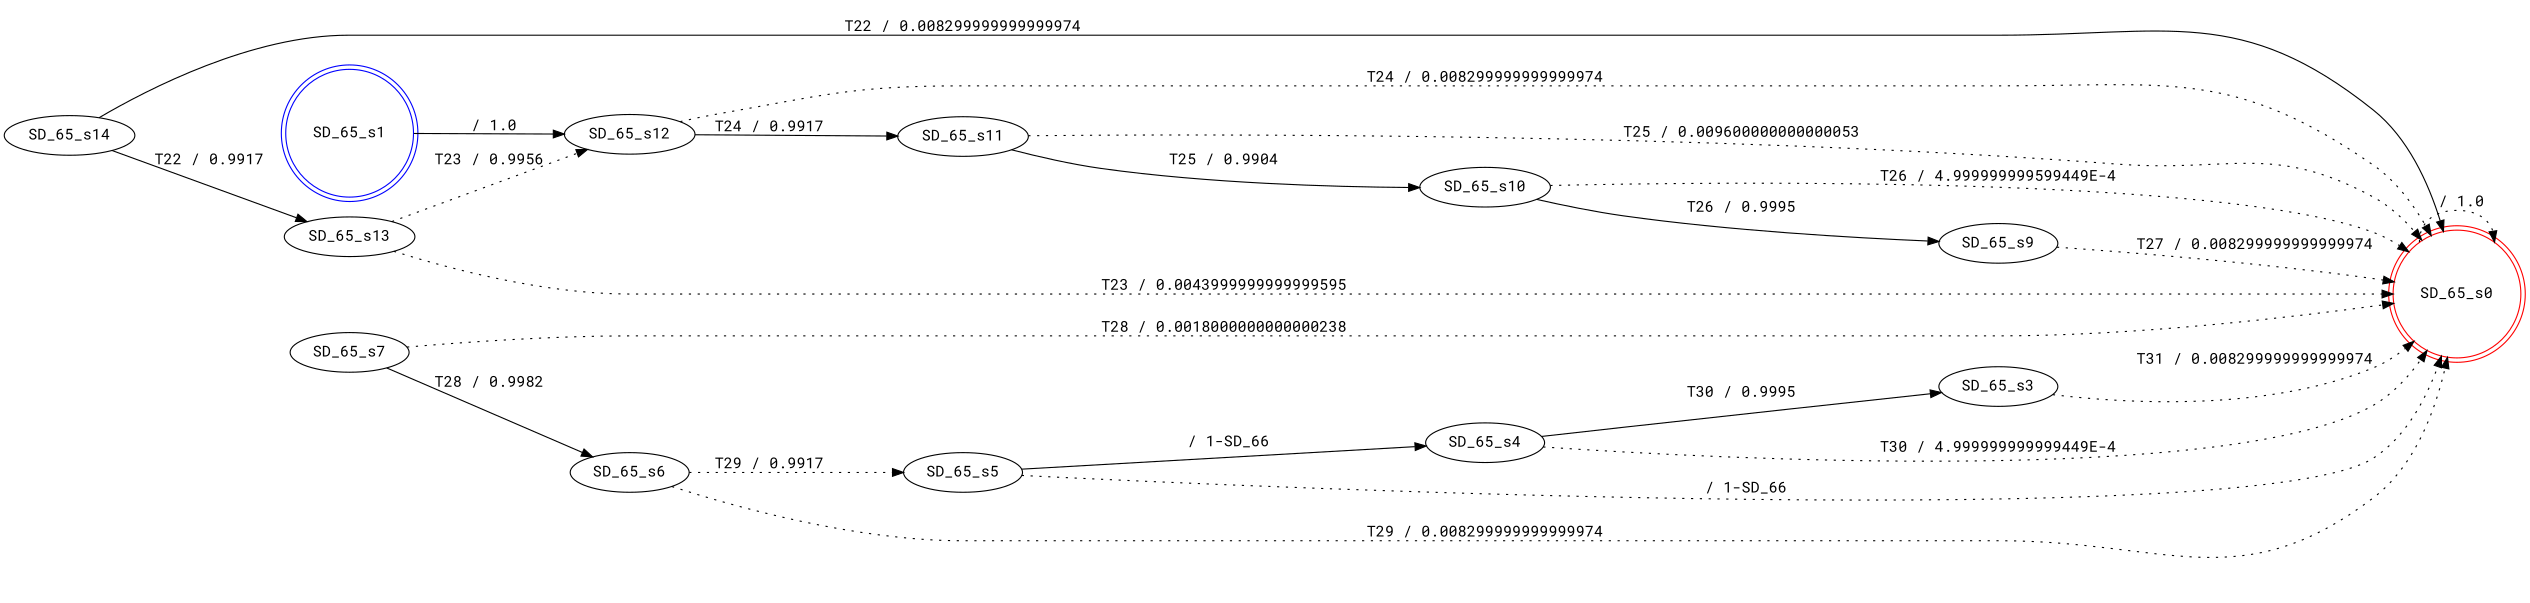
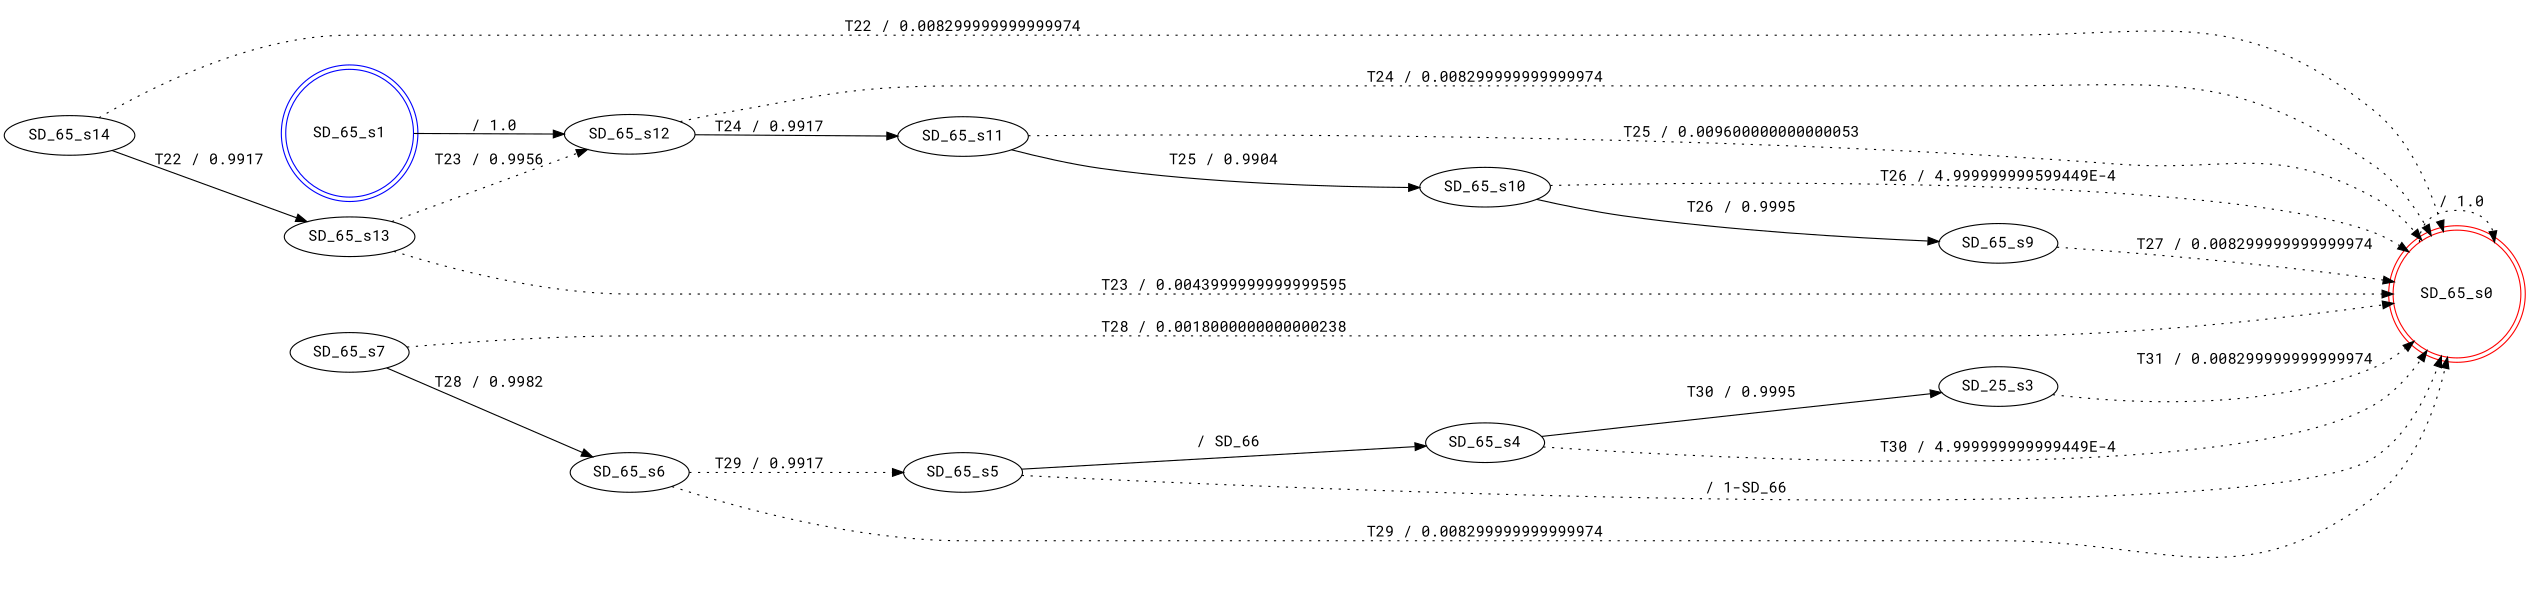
(1303, 35) -> (1303, 35)
(1998, 387) -> (1998, 387)
(1224, 442) -> (1224, 442)
